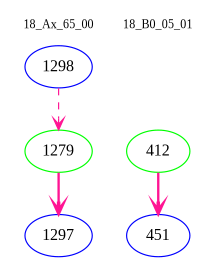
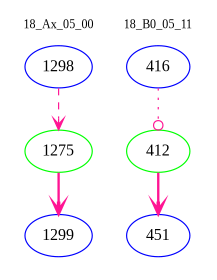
(59, 25) -> (59, 25)
(158, 25) -> (158, 25)
none -> (158, 67)
(59, 151) -> (59, 151)
(59, 236) -> (59, 236)
